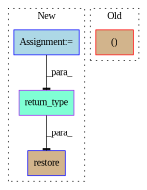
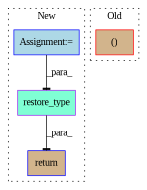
(47, 103) -> (47, 103)
(47, 163) -> (47, 163)
